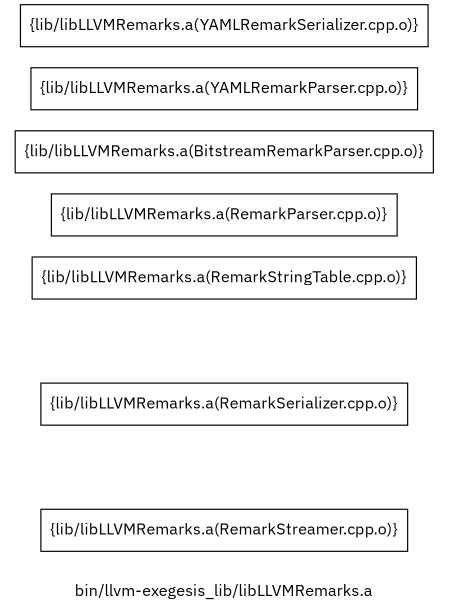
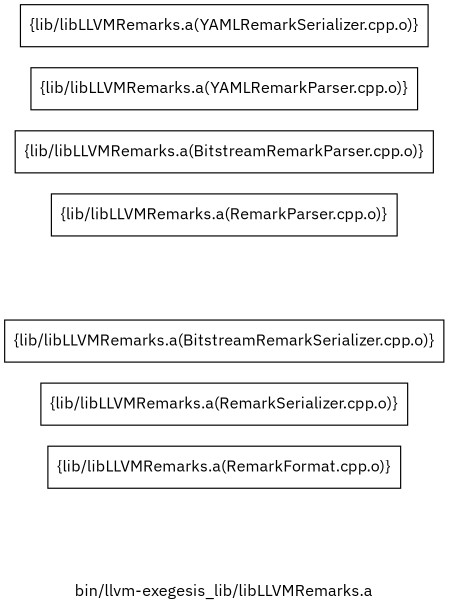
(224, 278) -> none
none -> (224, 341)
none -> (224, 467)
(224, 530) -> none
